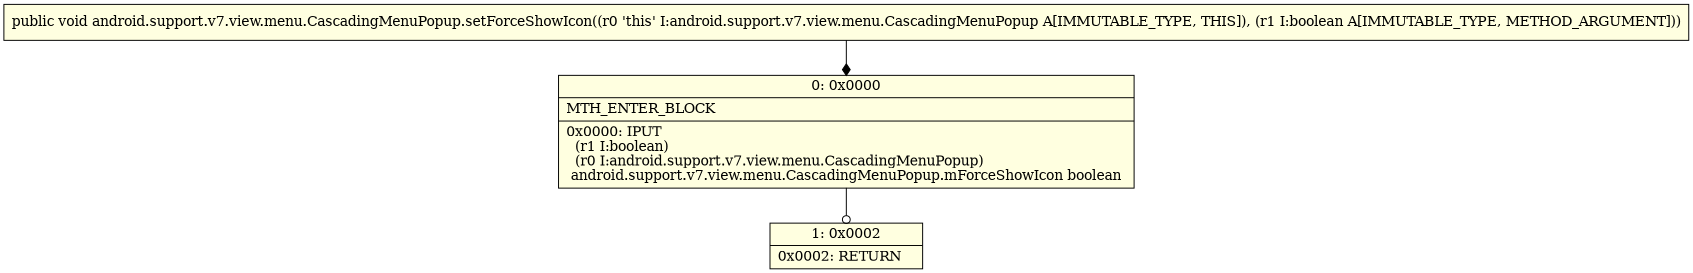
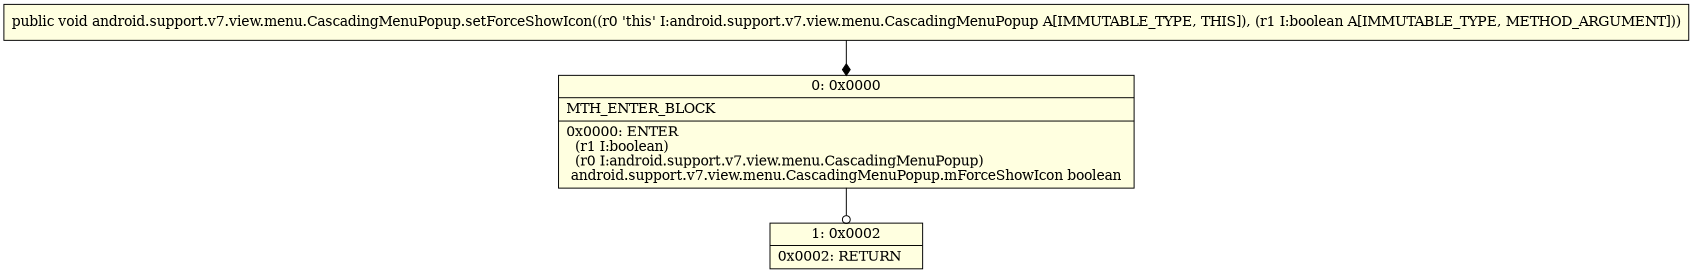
(618, 132) -> (627, 132)
